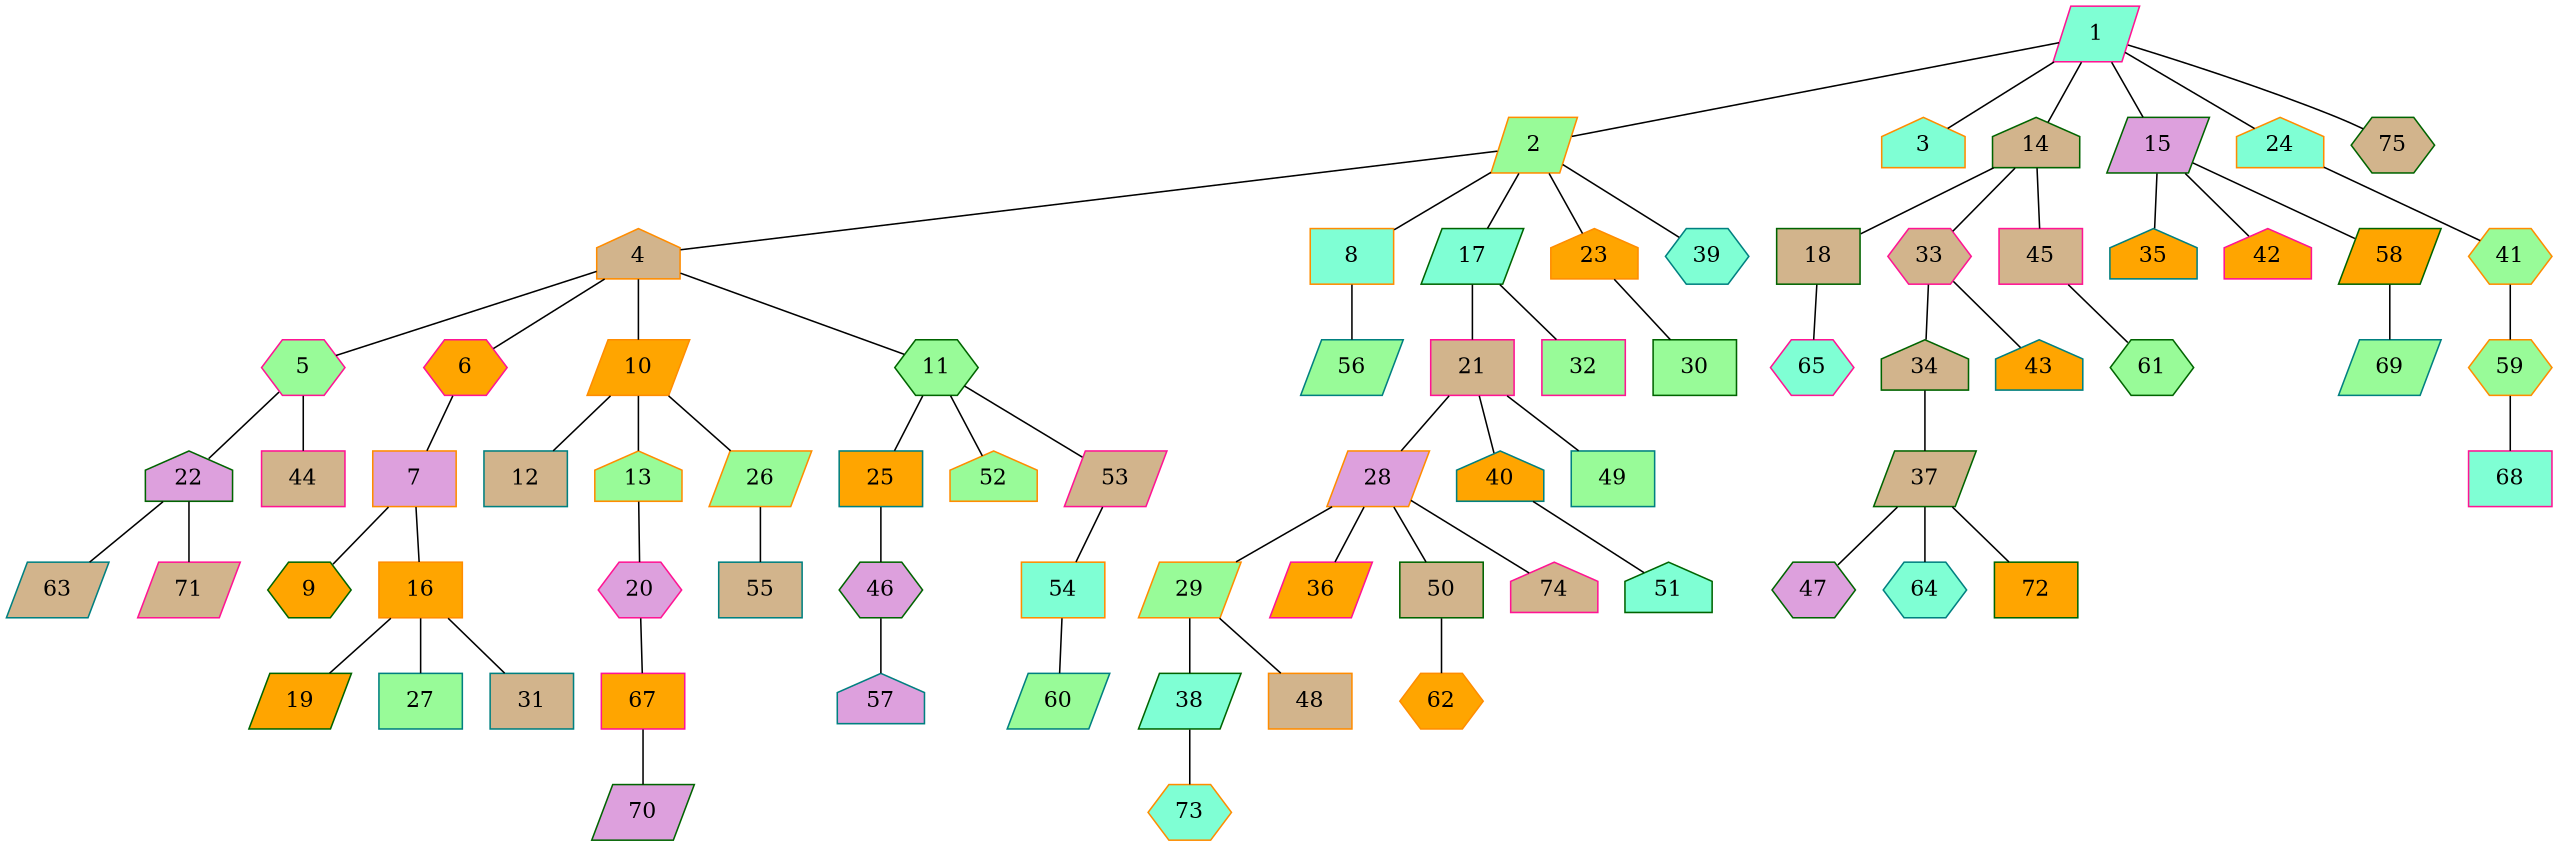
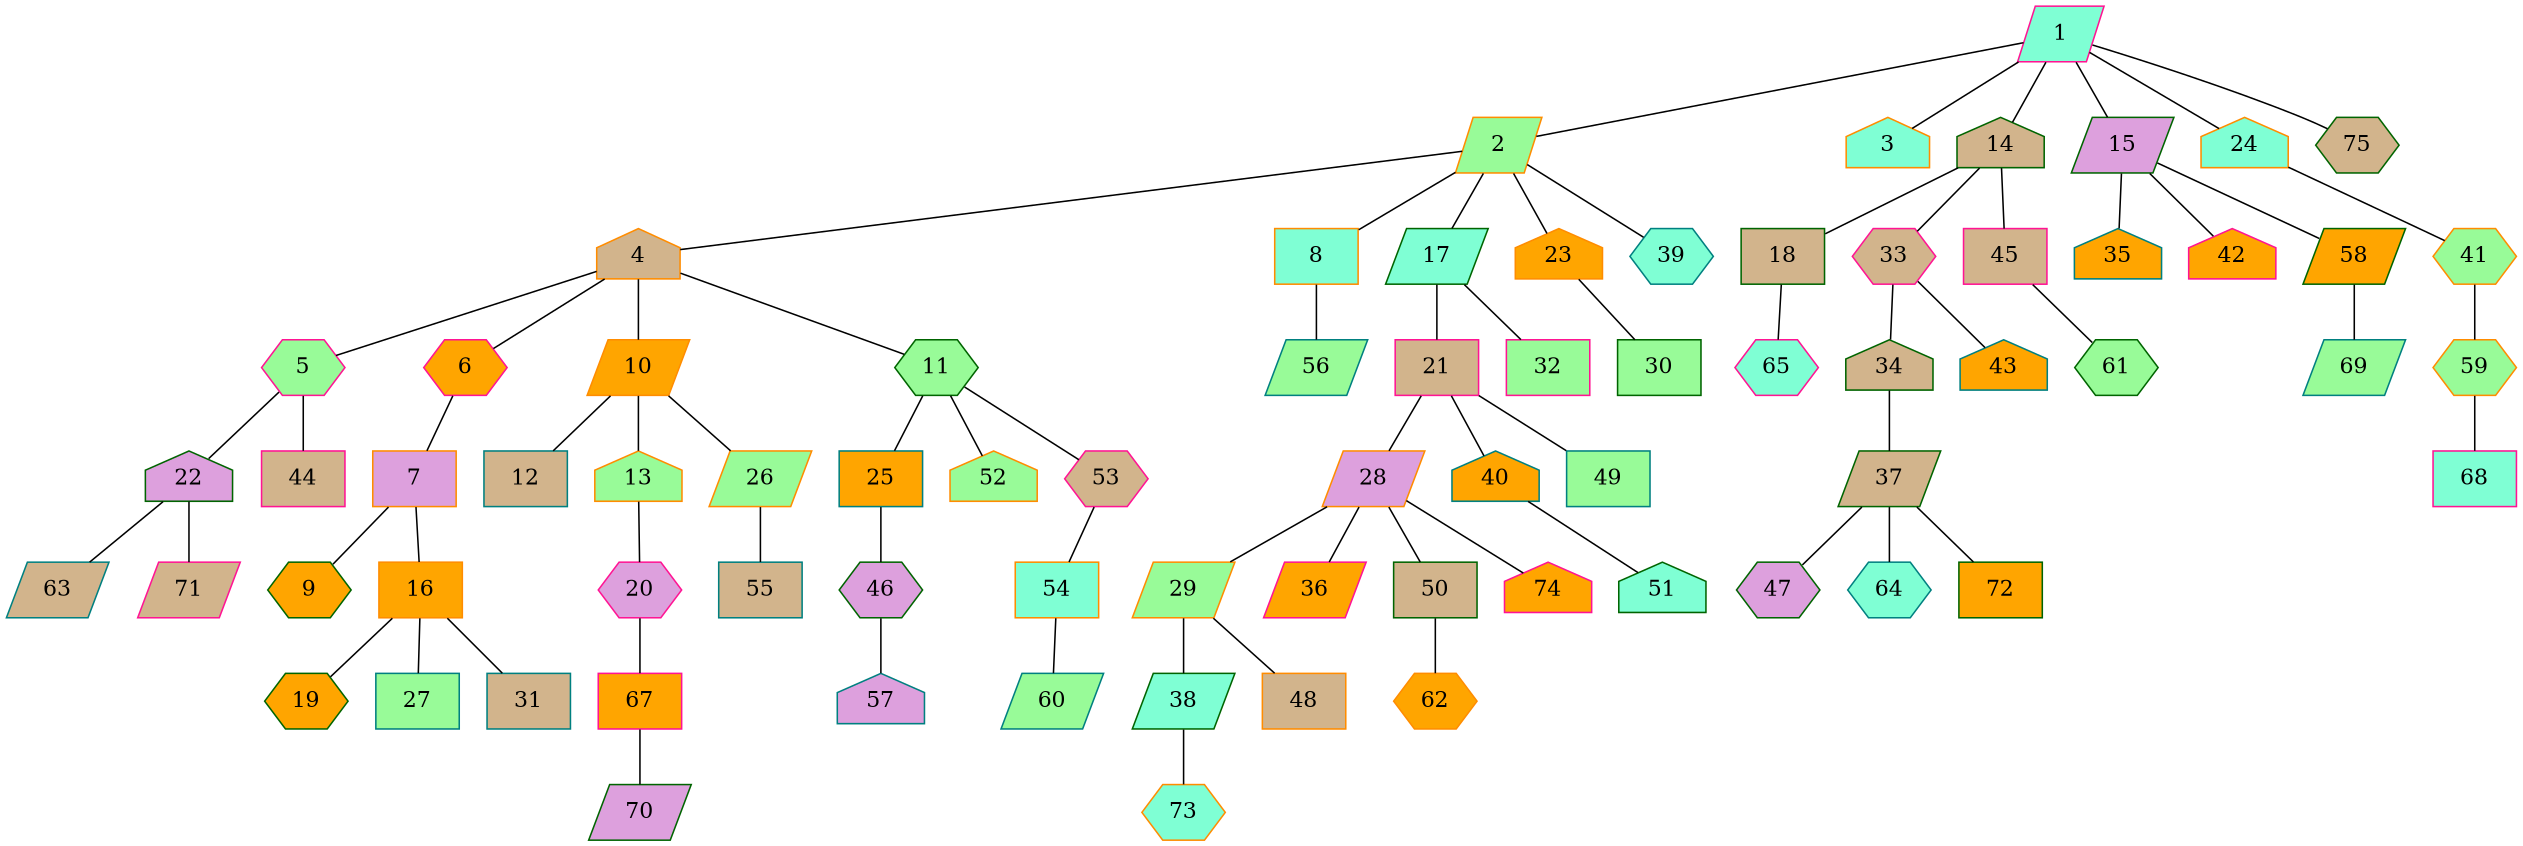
(1116, 479) -> (1106, 479)
(1554, 590) -> (1548, 590)
(300, 701) -> (306, 701)
